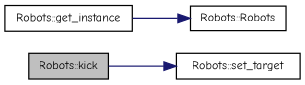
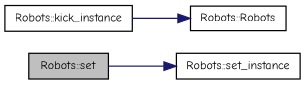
(69, 18) -> (69, 18)
(69, 66) -> (69, 66)
(238, 66) -> (238, 66)
